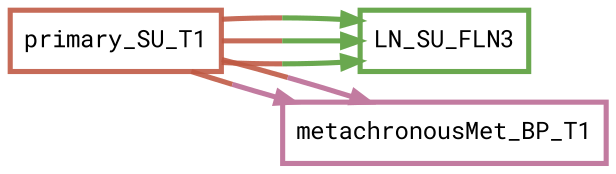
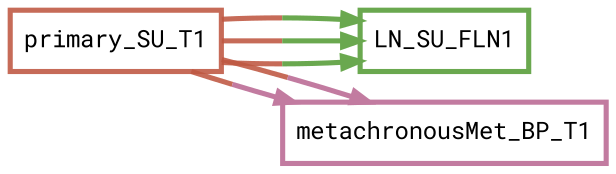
(444, 41) -> (444, 41)
